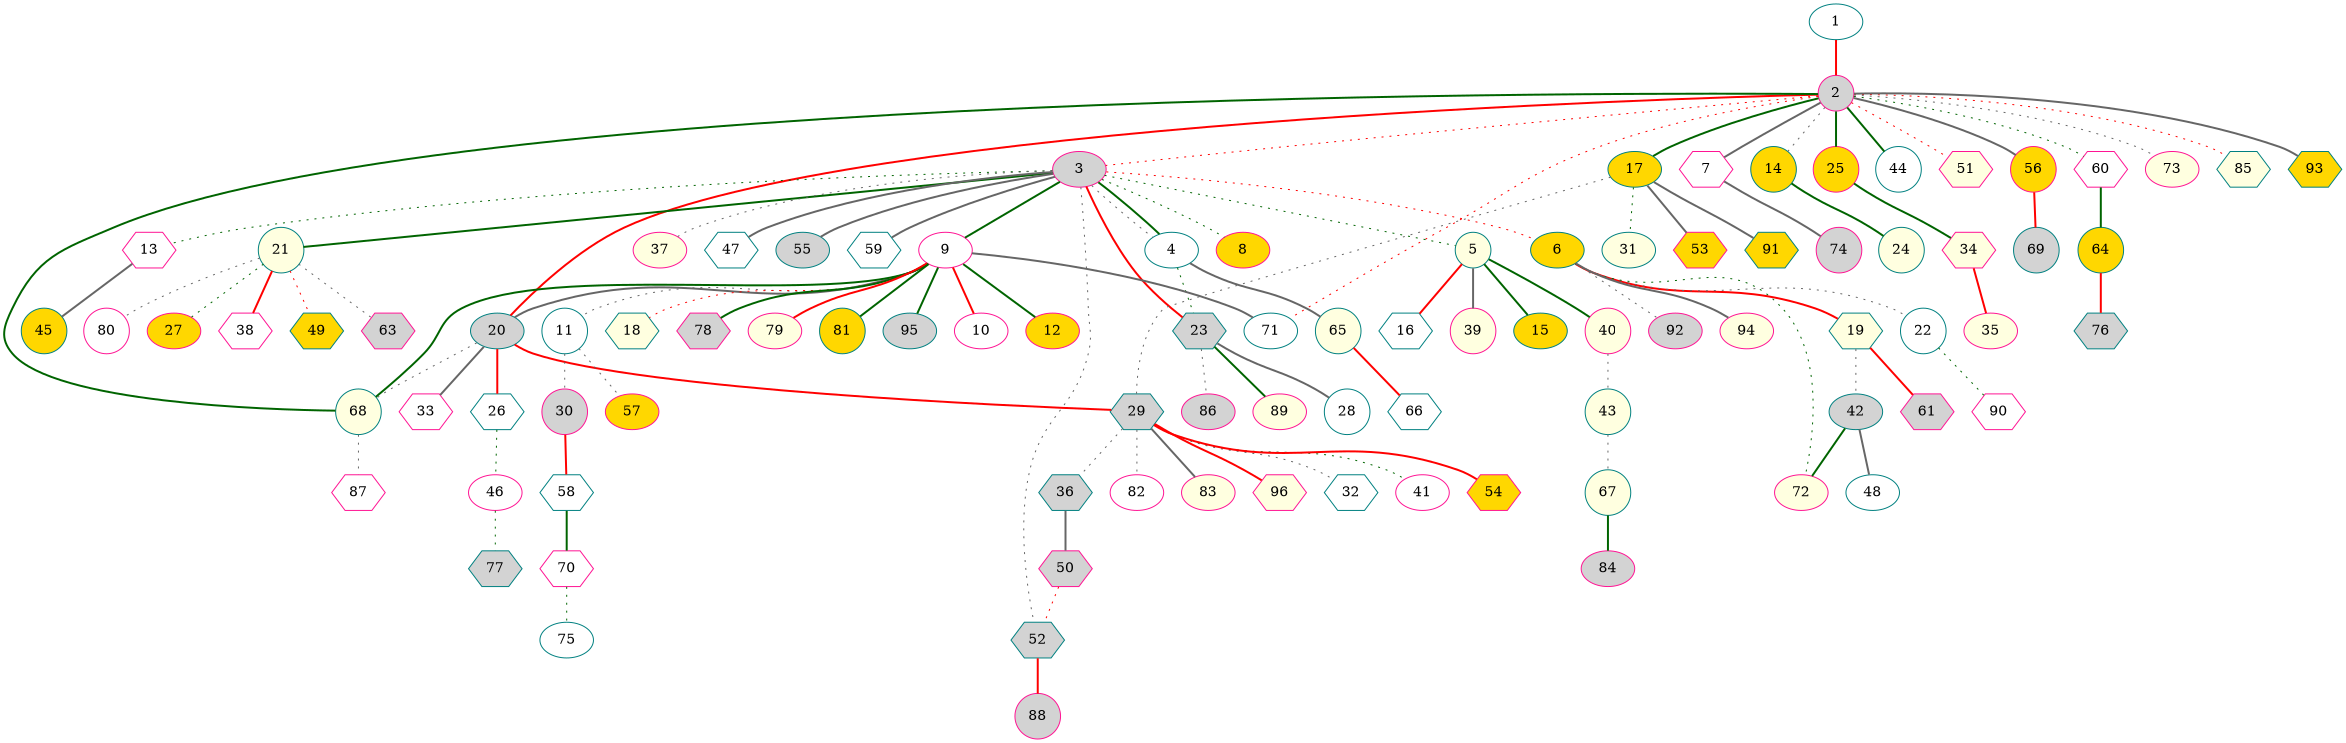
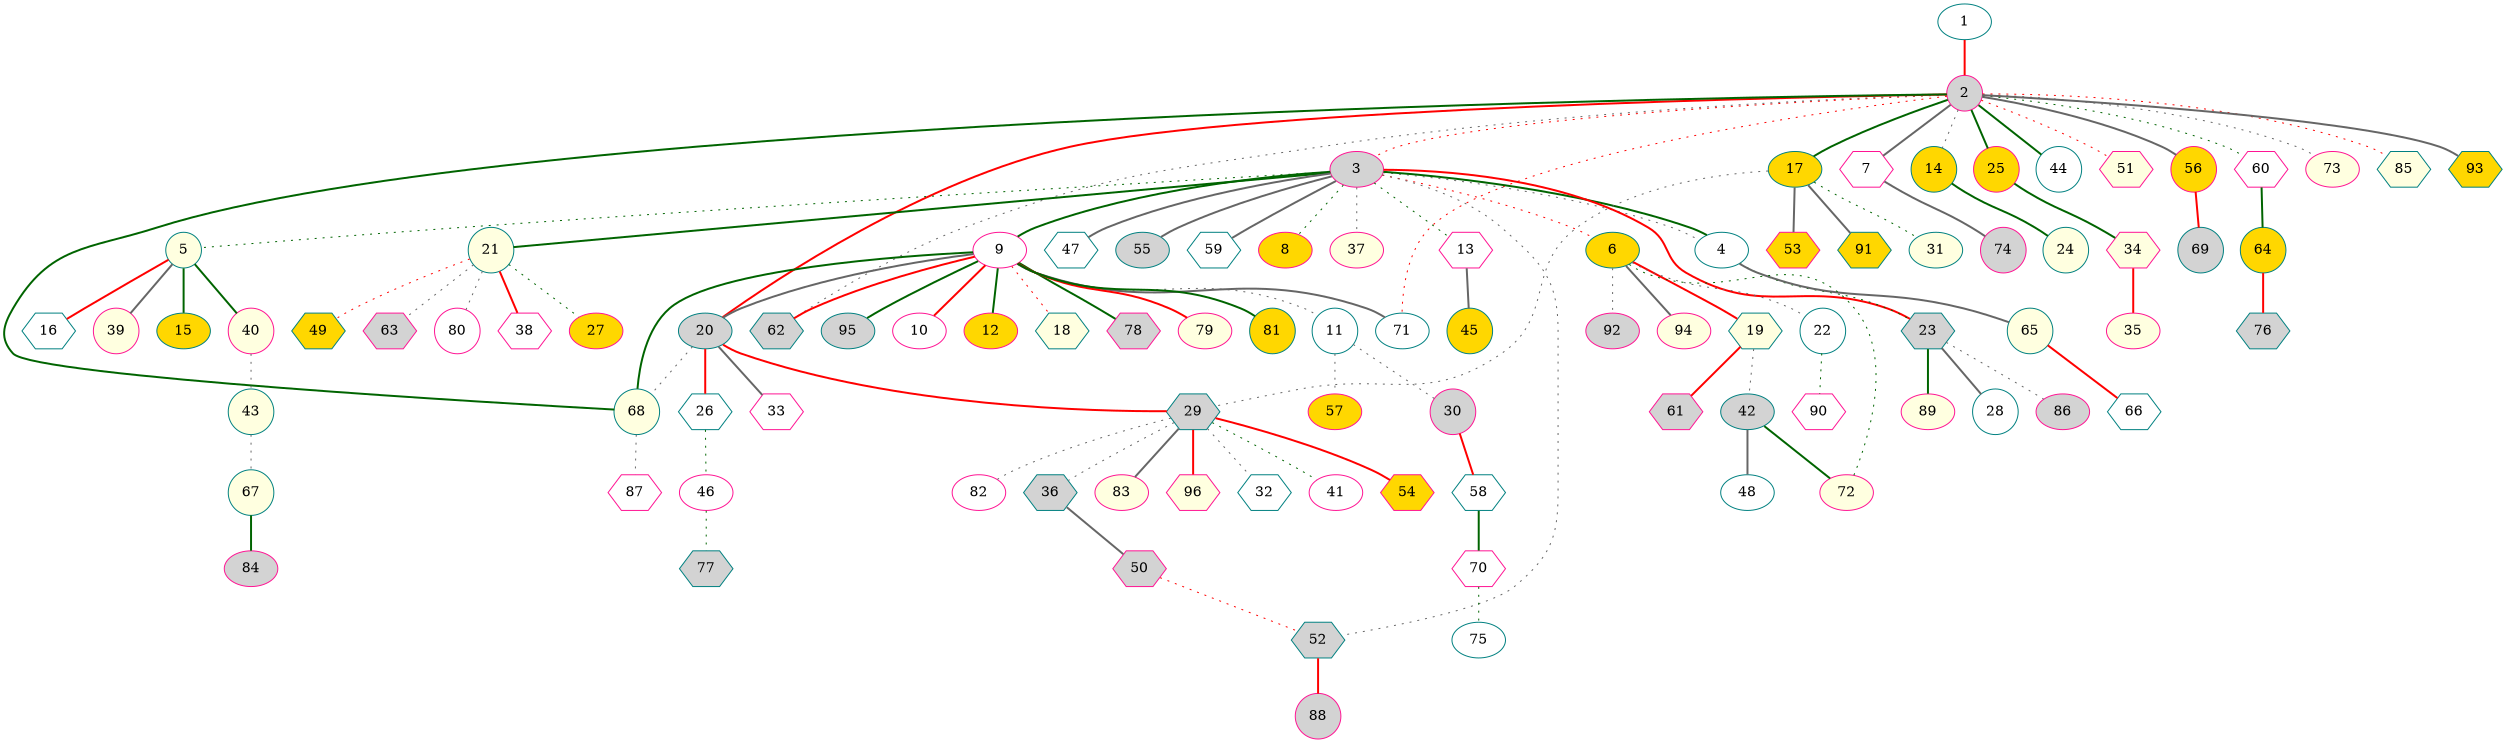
none -> (777, 331)
